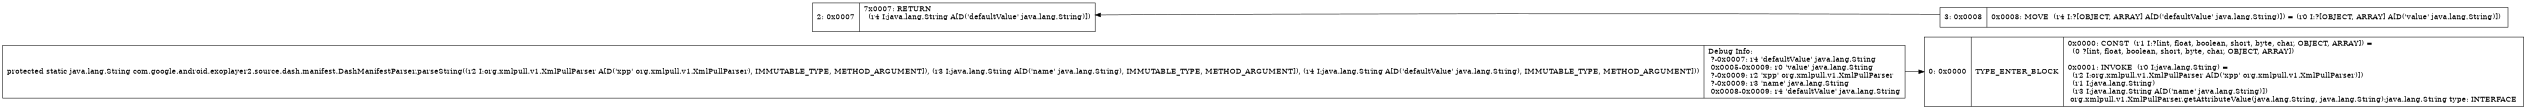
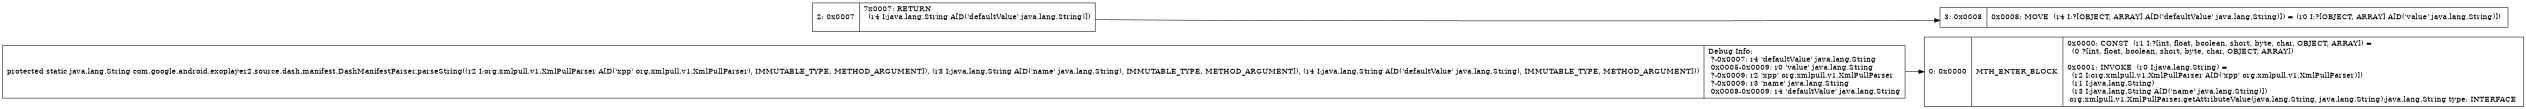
(1520, 14) -> (1515, 21)
(2017, 71) -> (2017, 71)
